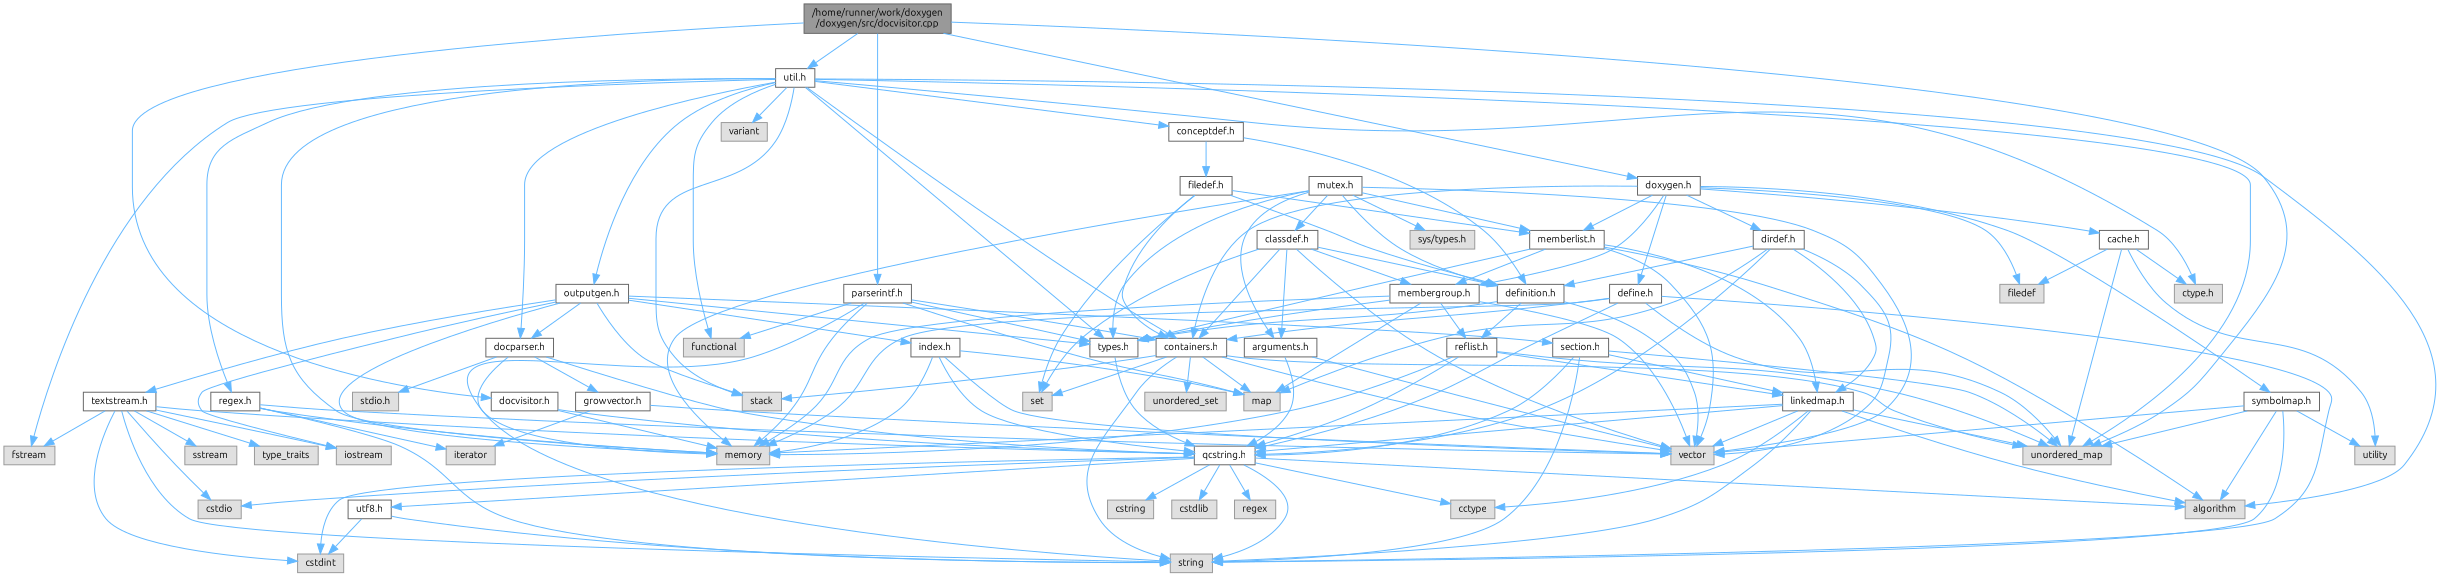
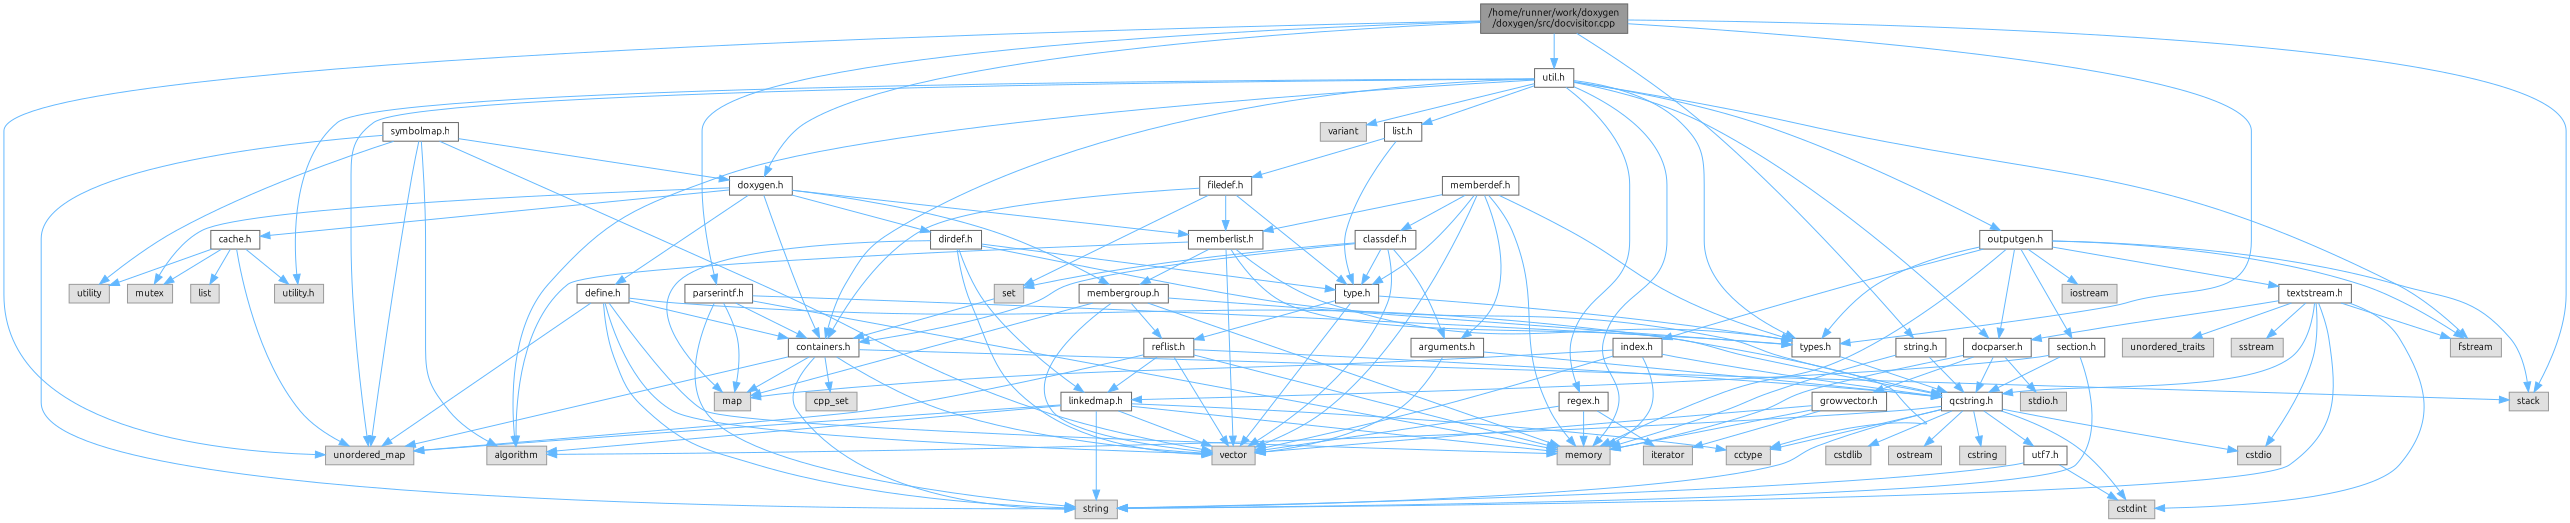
none -> (2214, 102)
(1206, 132) -> (1403, 132)
(1336, 186) -> (1481, 186)
(658, 224) -> (2235, 46)
(2001, 229) -> (589, 159)
(1442, 240) -> none
(1356, 265) -> none
none -> (2322, 274)
(1738, 287) -> (1651, 336)
none -> (205, 294)
(1531, 294) -> (1357, 294)
(2022, 294) -> (150, 294)
(2198, 294) -> (299, 294)
(714, 348) -> none
(1109, 376) -> (919, 320)
(1870, 377) -> none
none -> (1195, 391)
(525, 402) -> (1921, 348)
(1185, 402) -> (832, 402)
(211, 422) -> (2160, 319)
none -> (1716, 429)
(1498, 431) -> none
none -> (871, 438)
(286, 455) -> (2168, 348)
(370, 509) -> (2045, 455)
(1255, 509) -> (1915, 455)
(556, 530) -> none
